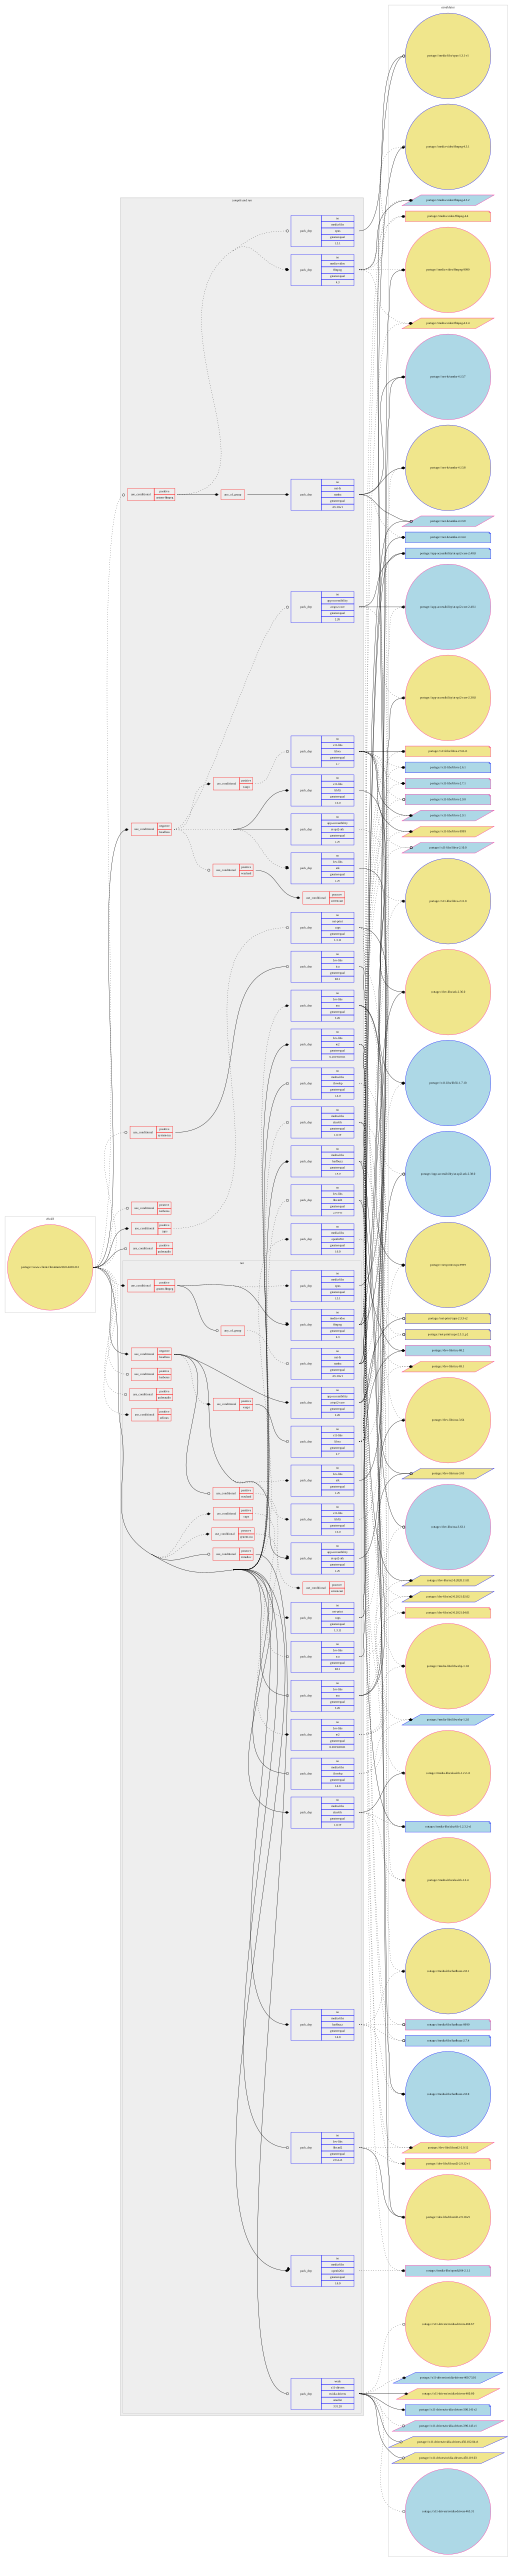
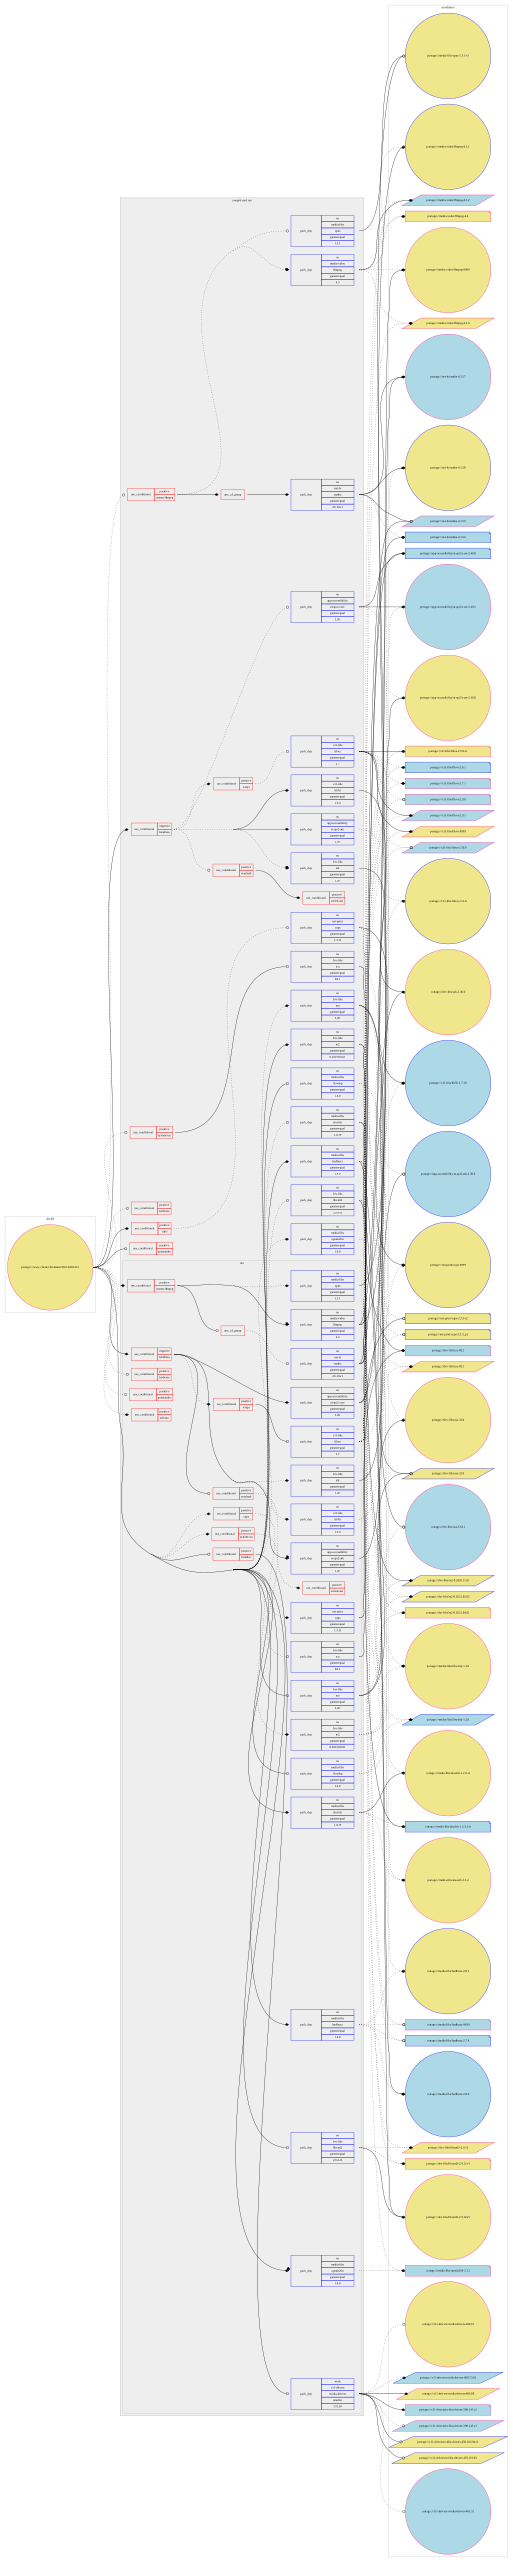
(448, 2410) -> (448, 2410)
